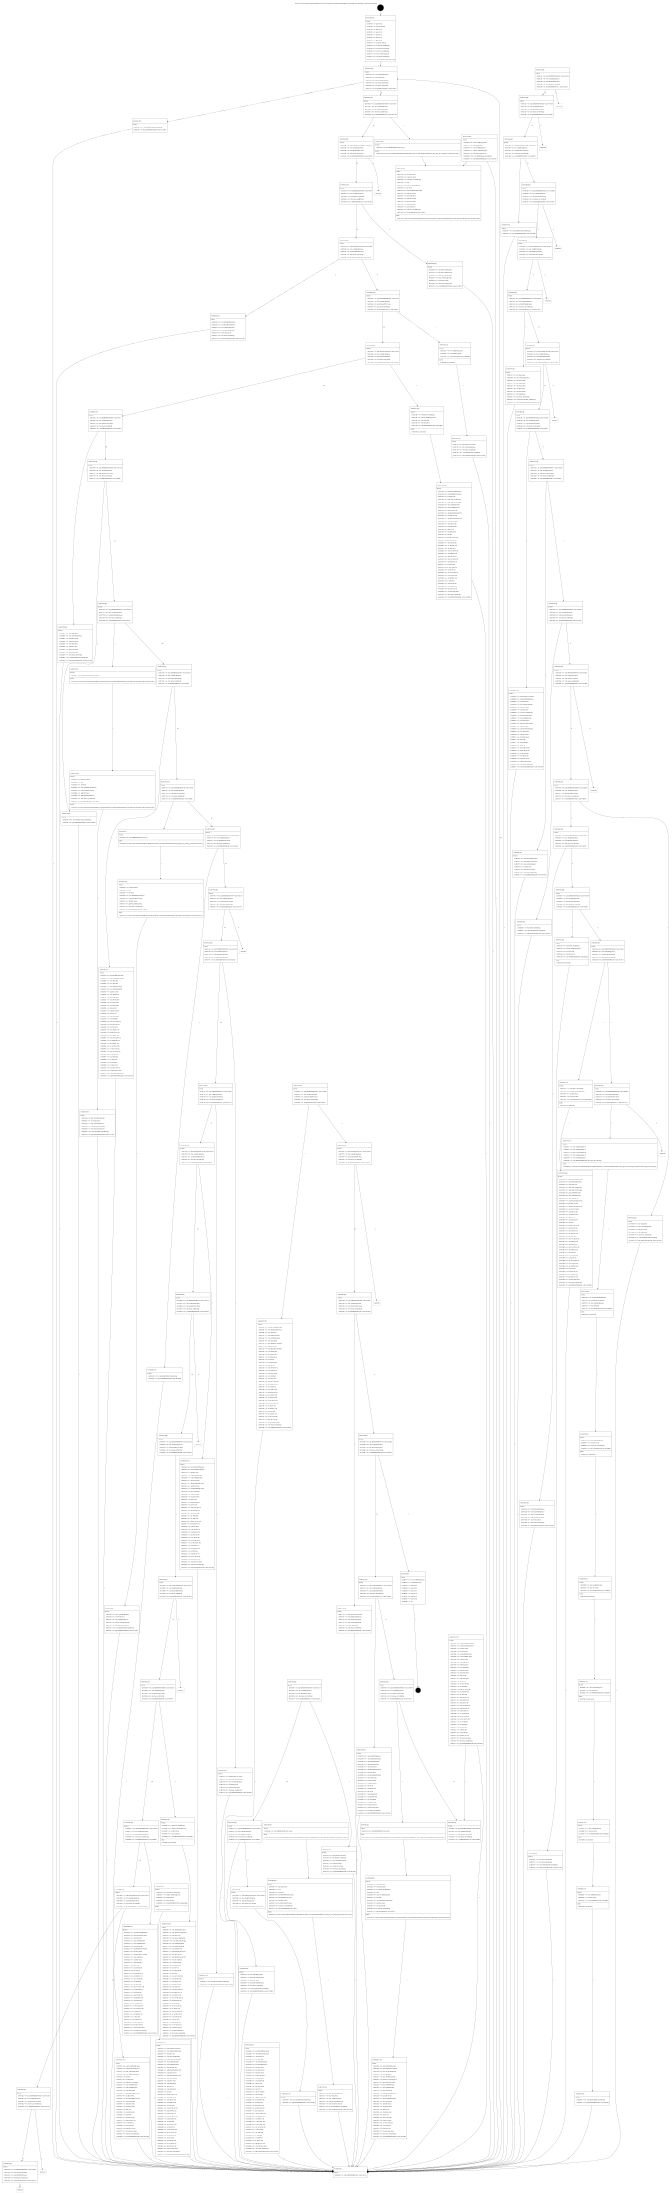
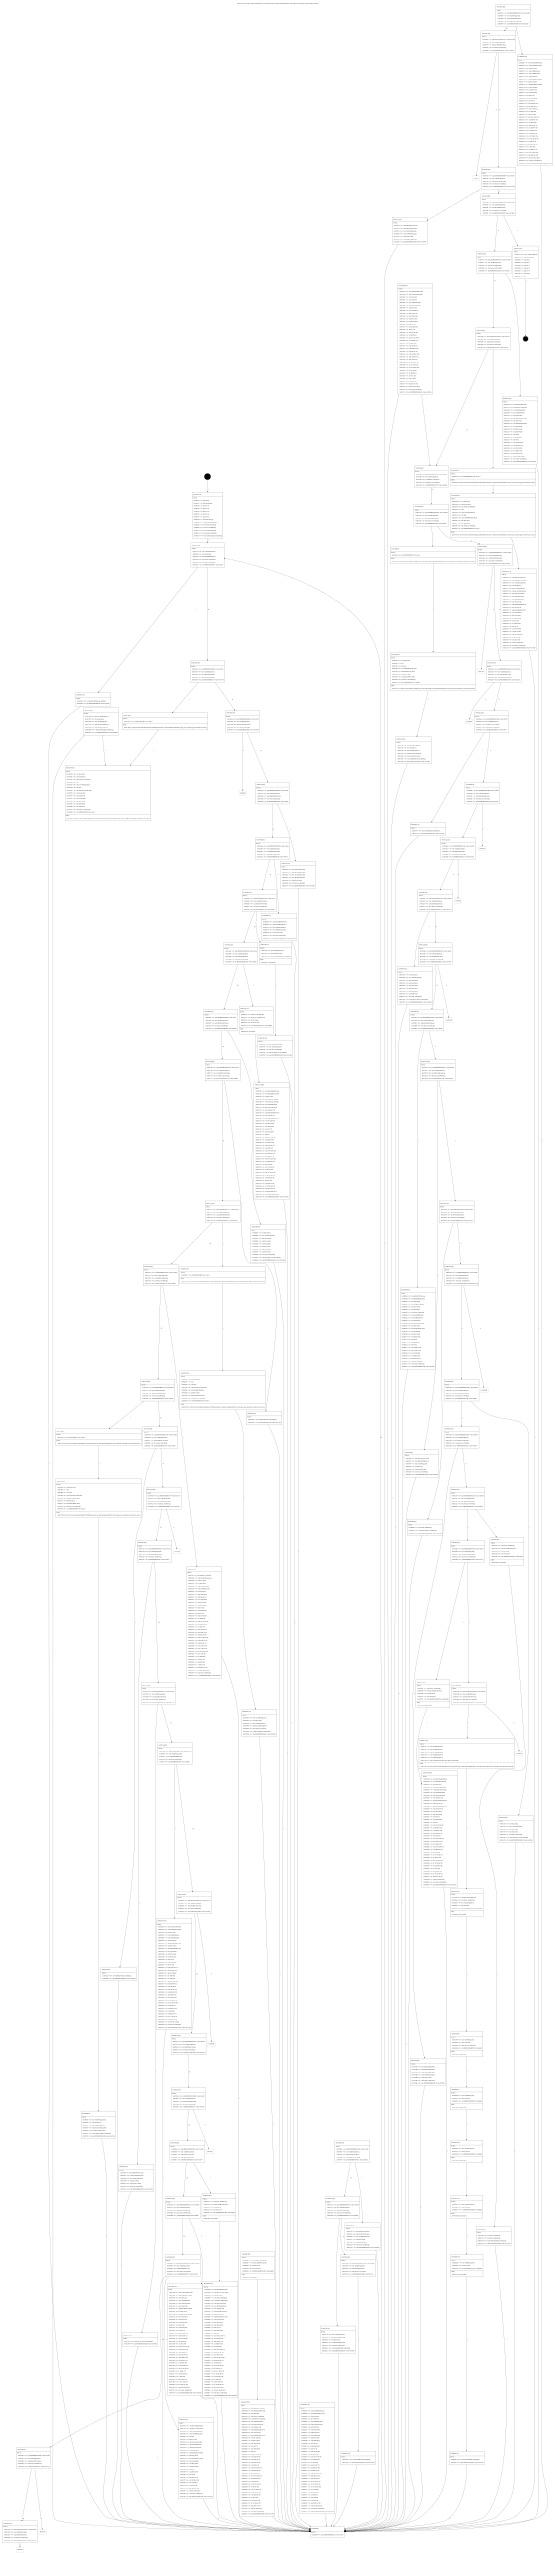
none -> (431, 515)
